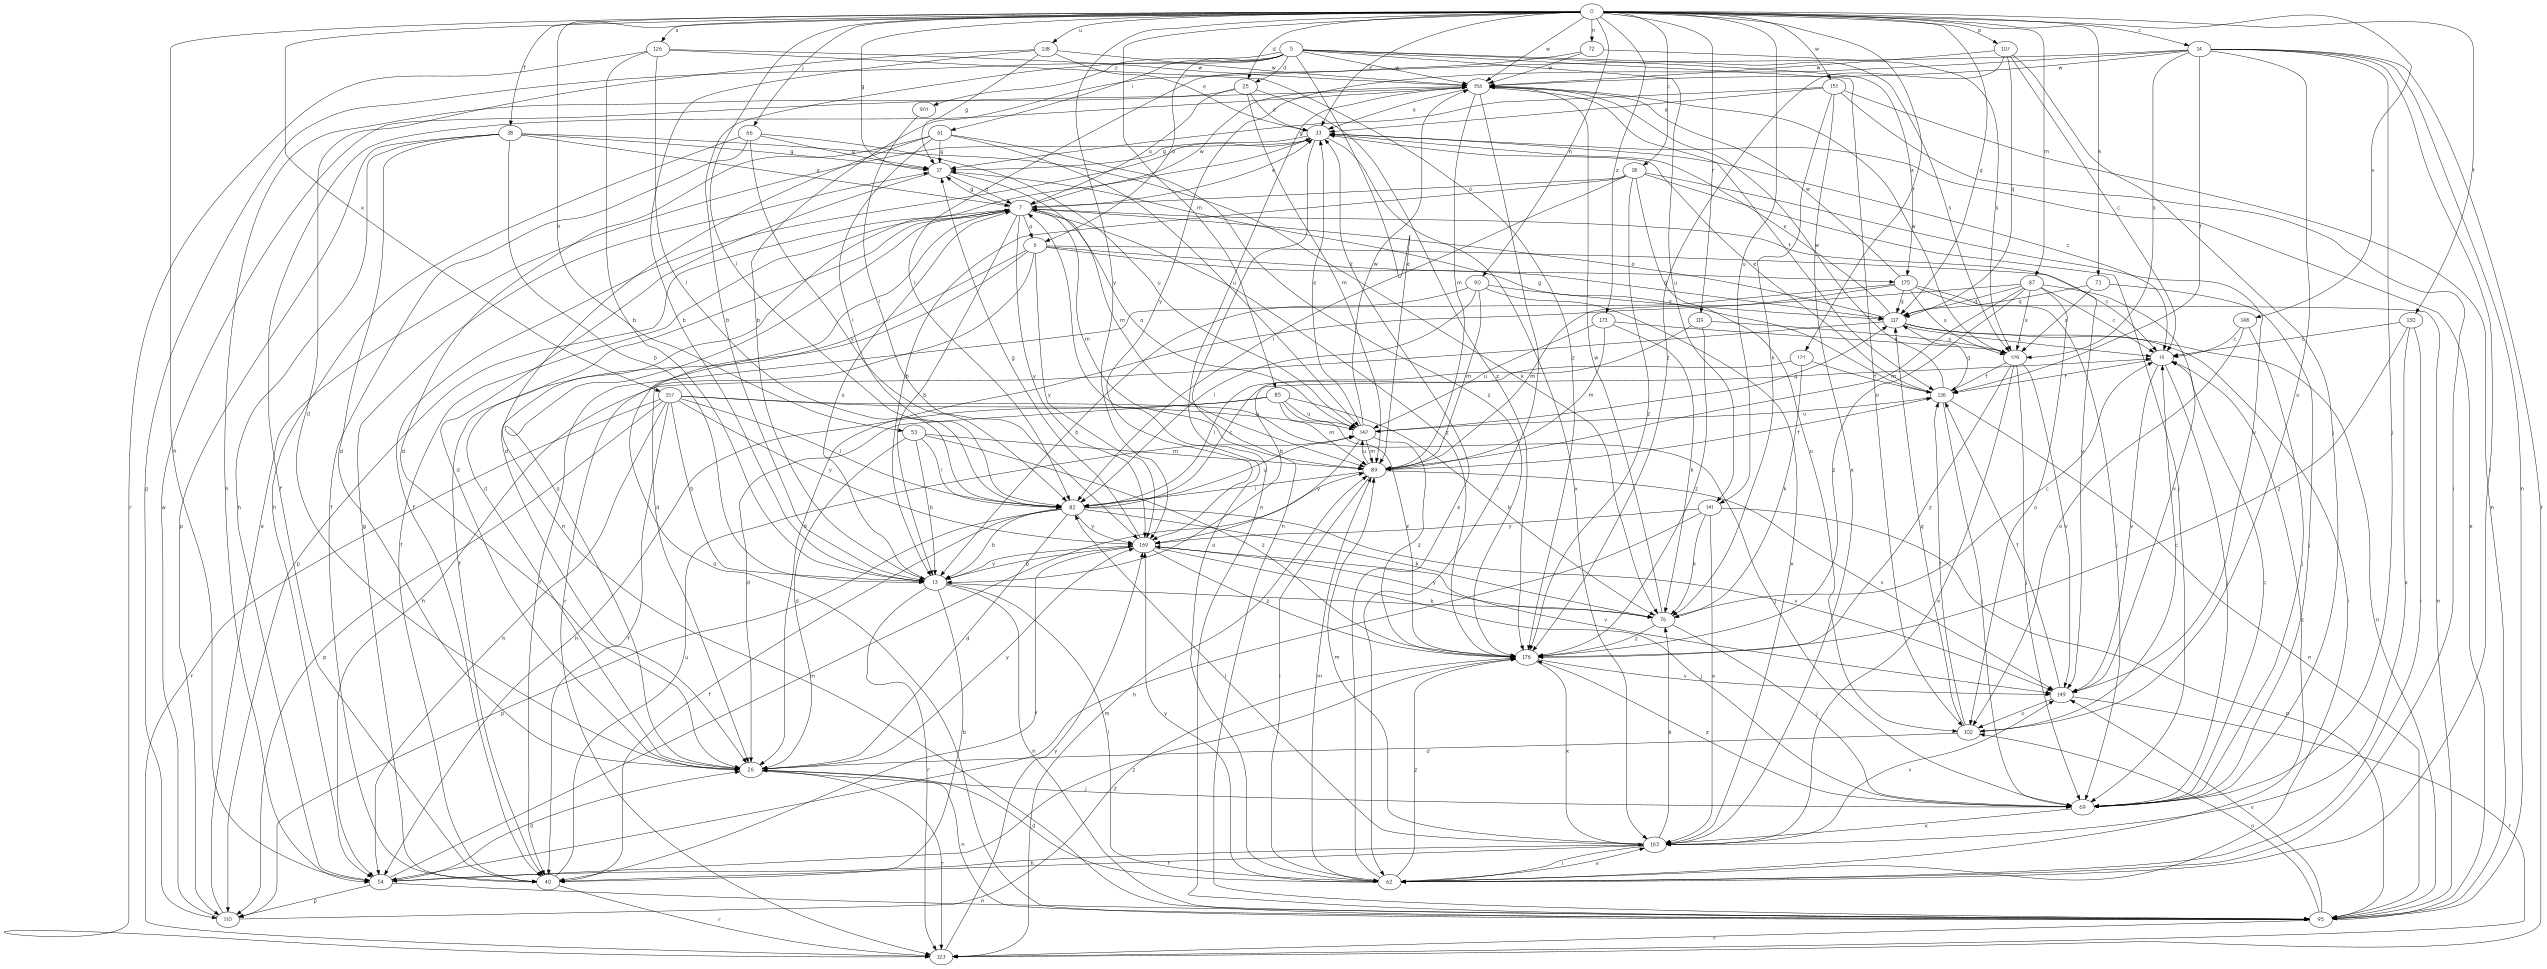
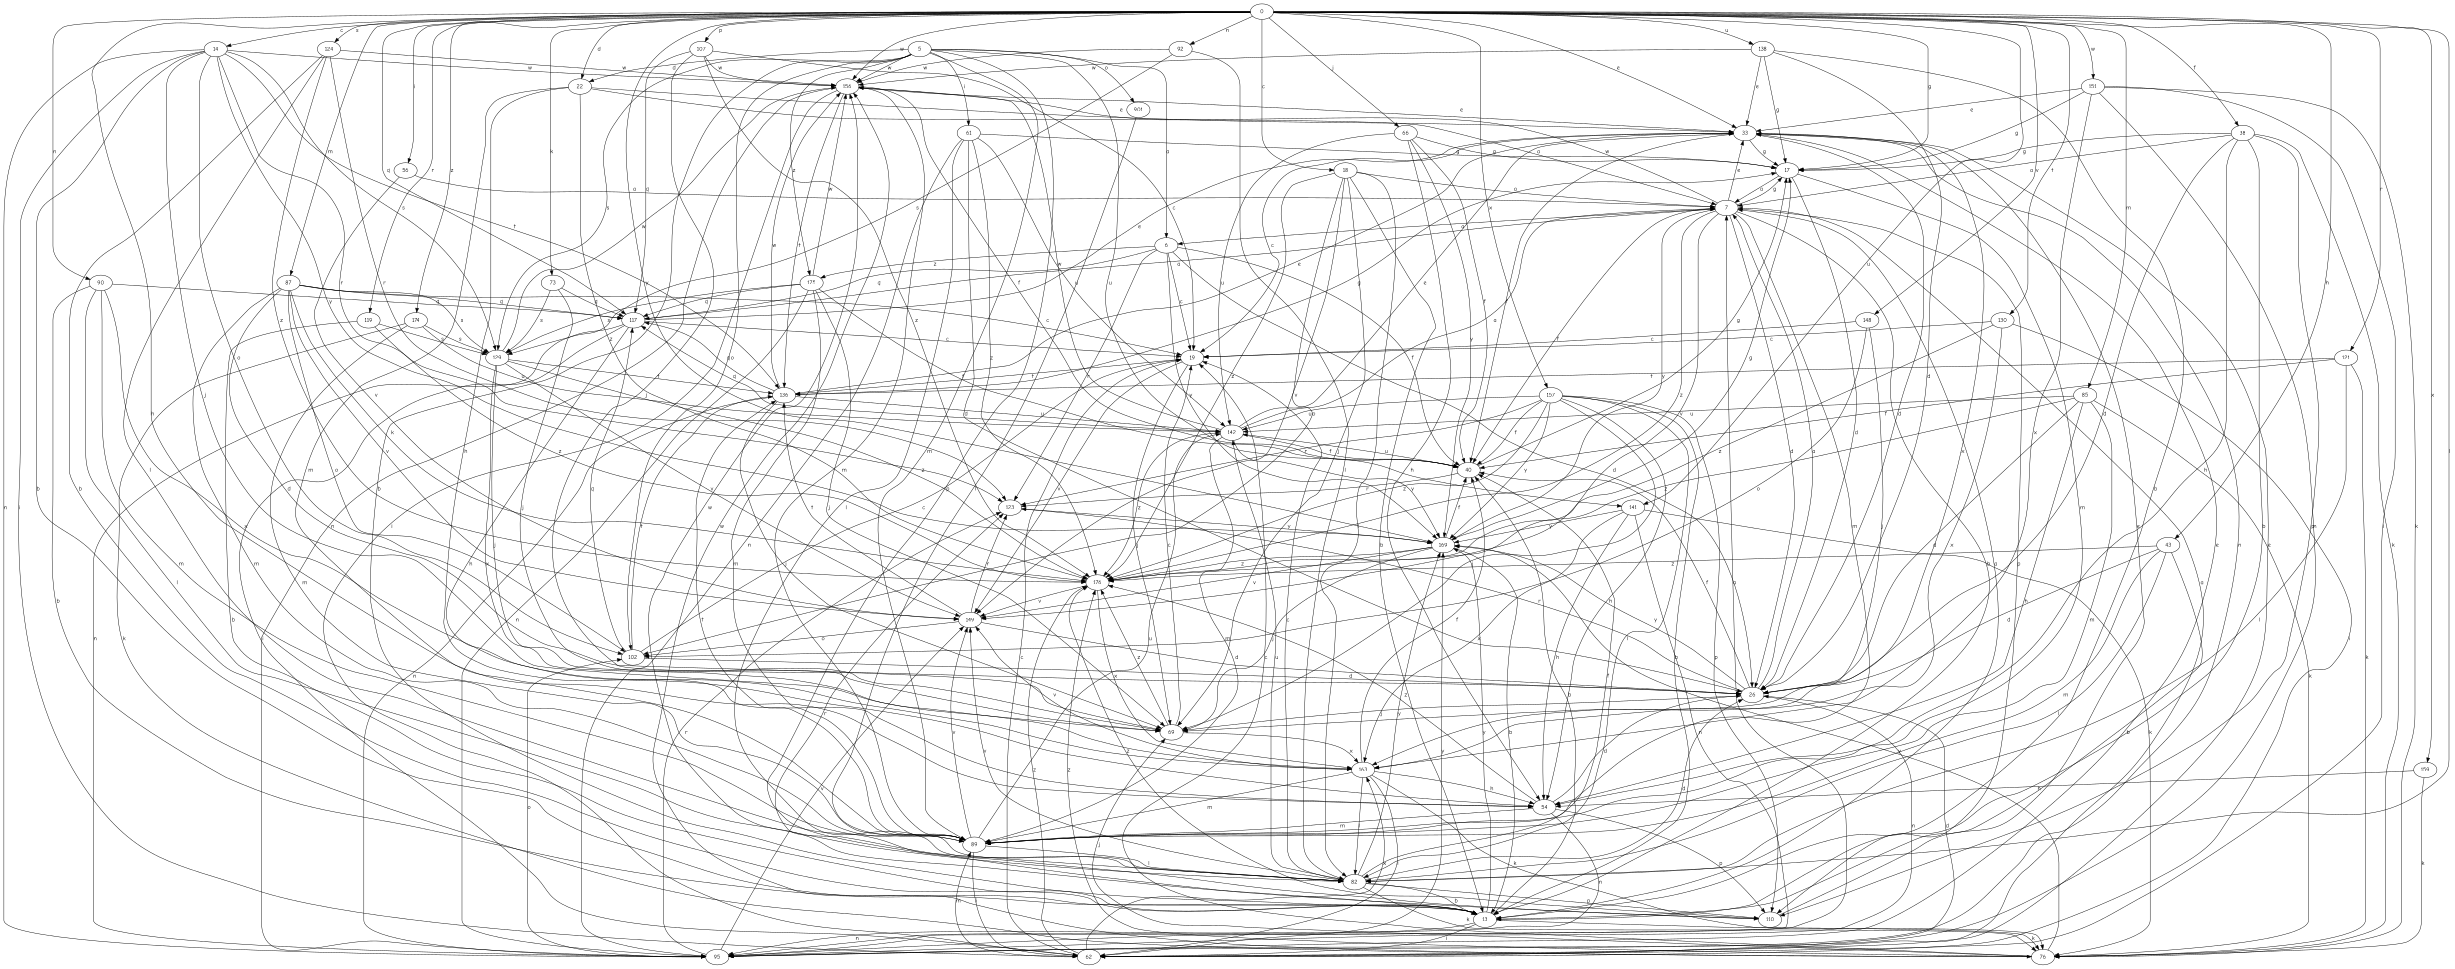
(658, 49) -> (329, 49)
(1592, 49) -> (1181, 49)
(1246, 87) -> (580, 87)
none -> (406, 170)
(1408, 264) -> (930, 451)
(1604, 320) -> (416, 320)
none -> (1909, 408)
(914, 433) -> (2168, 545)
none -> (1332, 455)
(1834, 470) -> (392, 433)
none -> (1343, 500)
none -> (1669, 524)
none -> (1338, 672)
(1113, 703) -> none
none -> (2425, 770)
